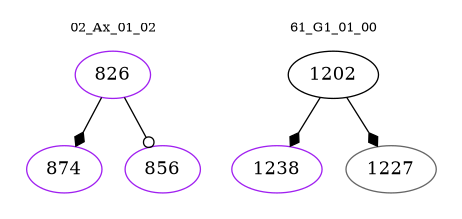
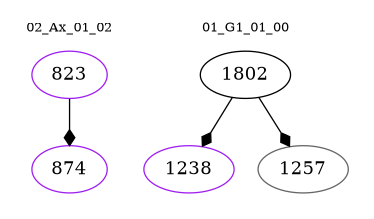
(334, 28) -> (246, 28)
(113, 75) -> (70, 75)
(333, 75) -> (245, 75)
(163, 169) -> none
(391, 169) -> (303, 169)
